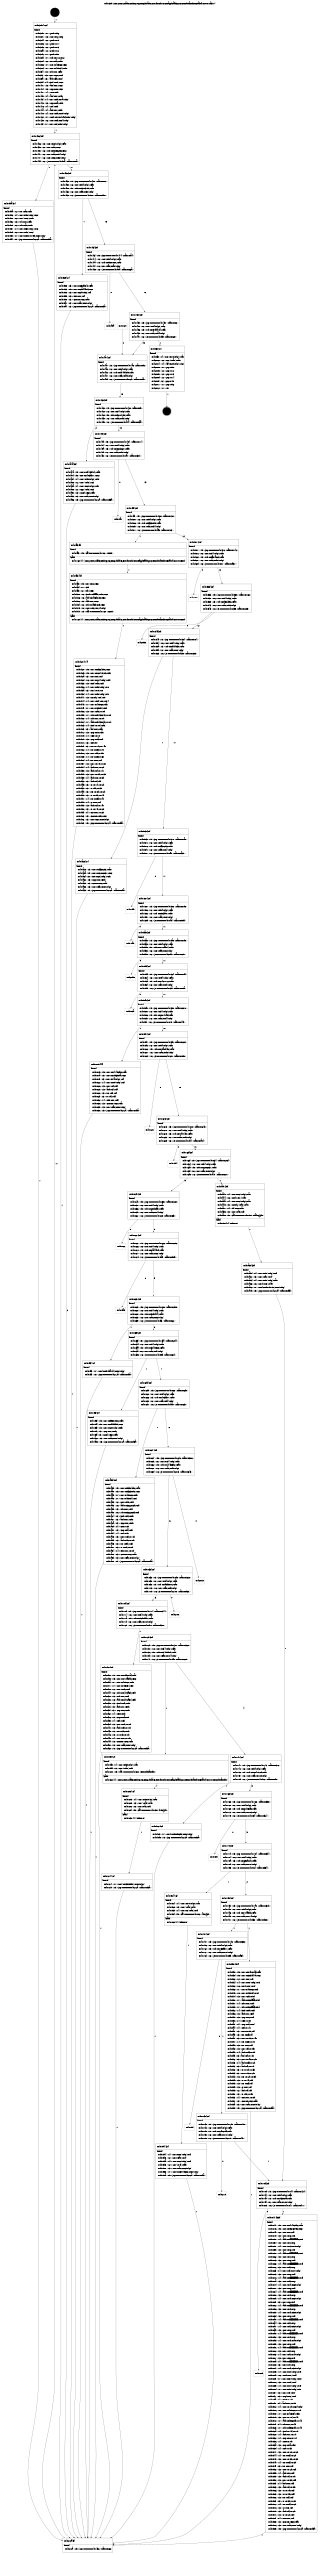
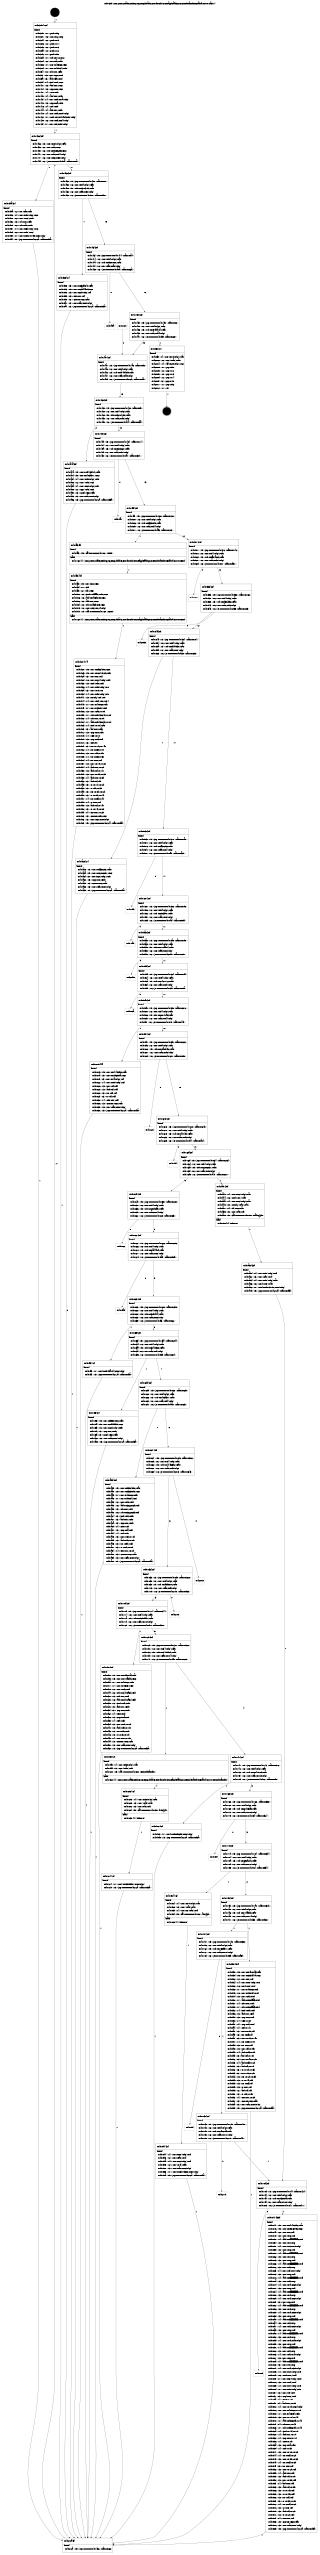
none -> (153, 1631)
